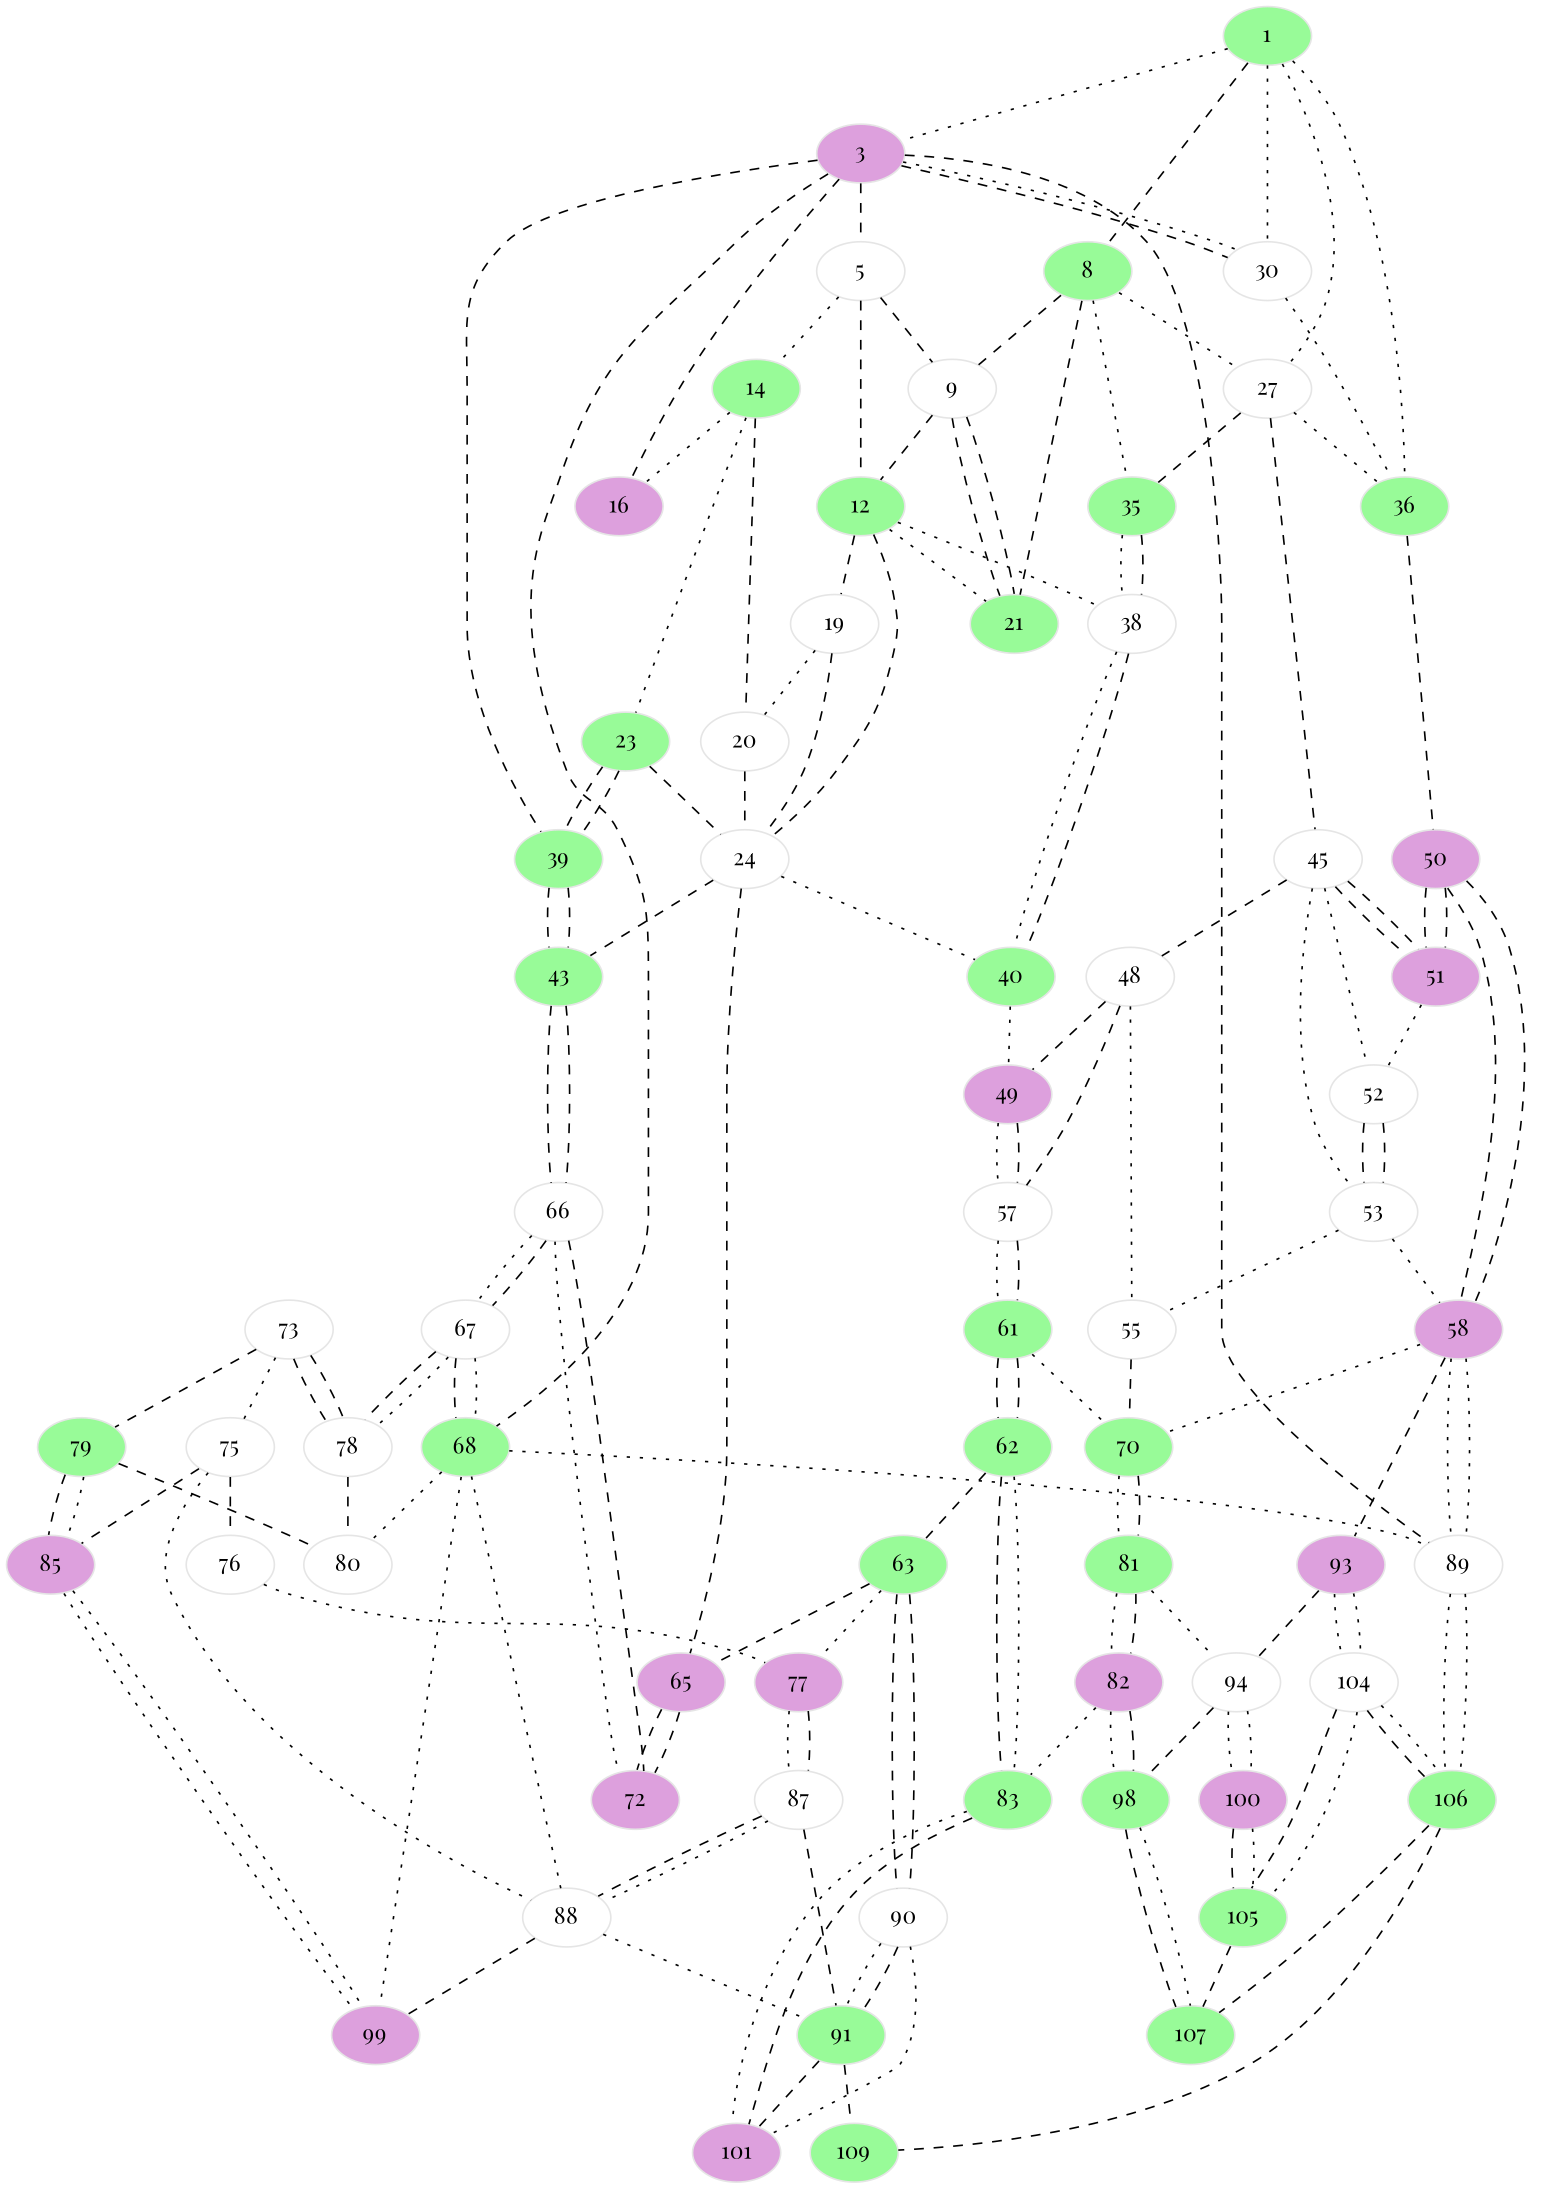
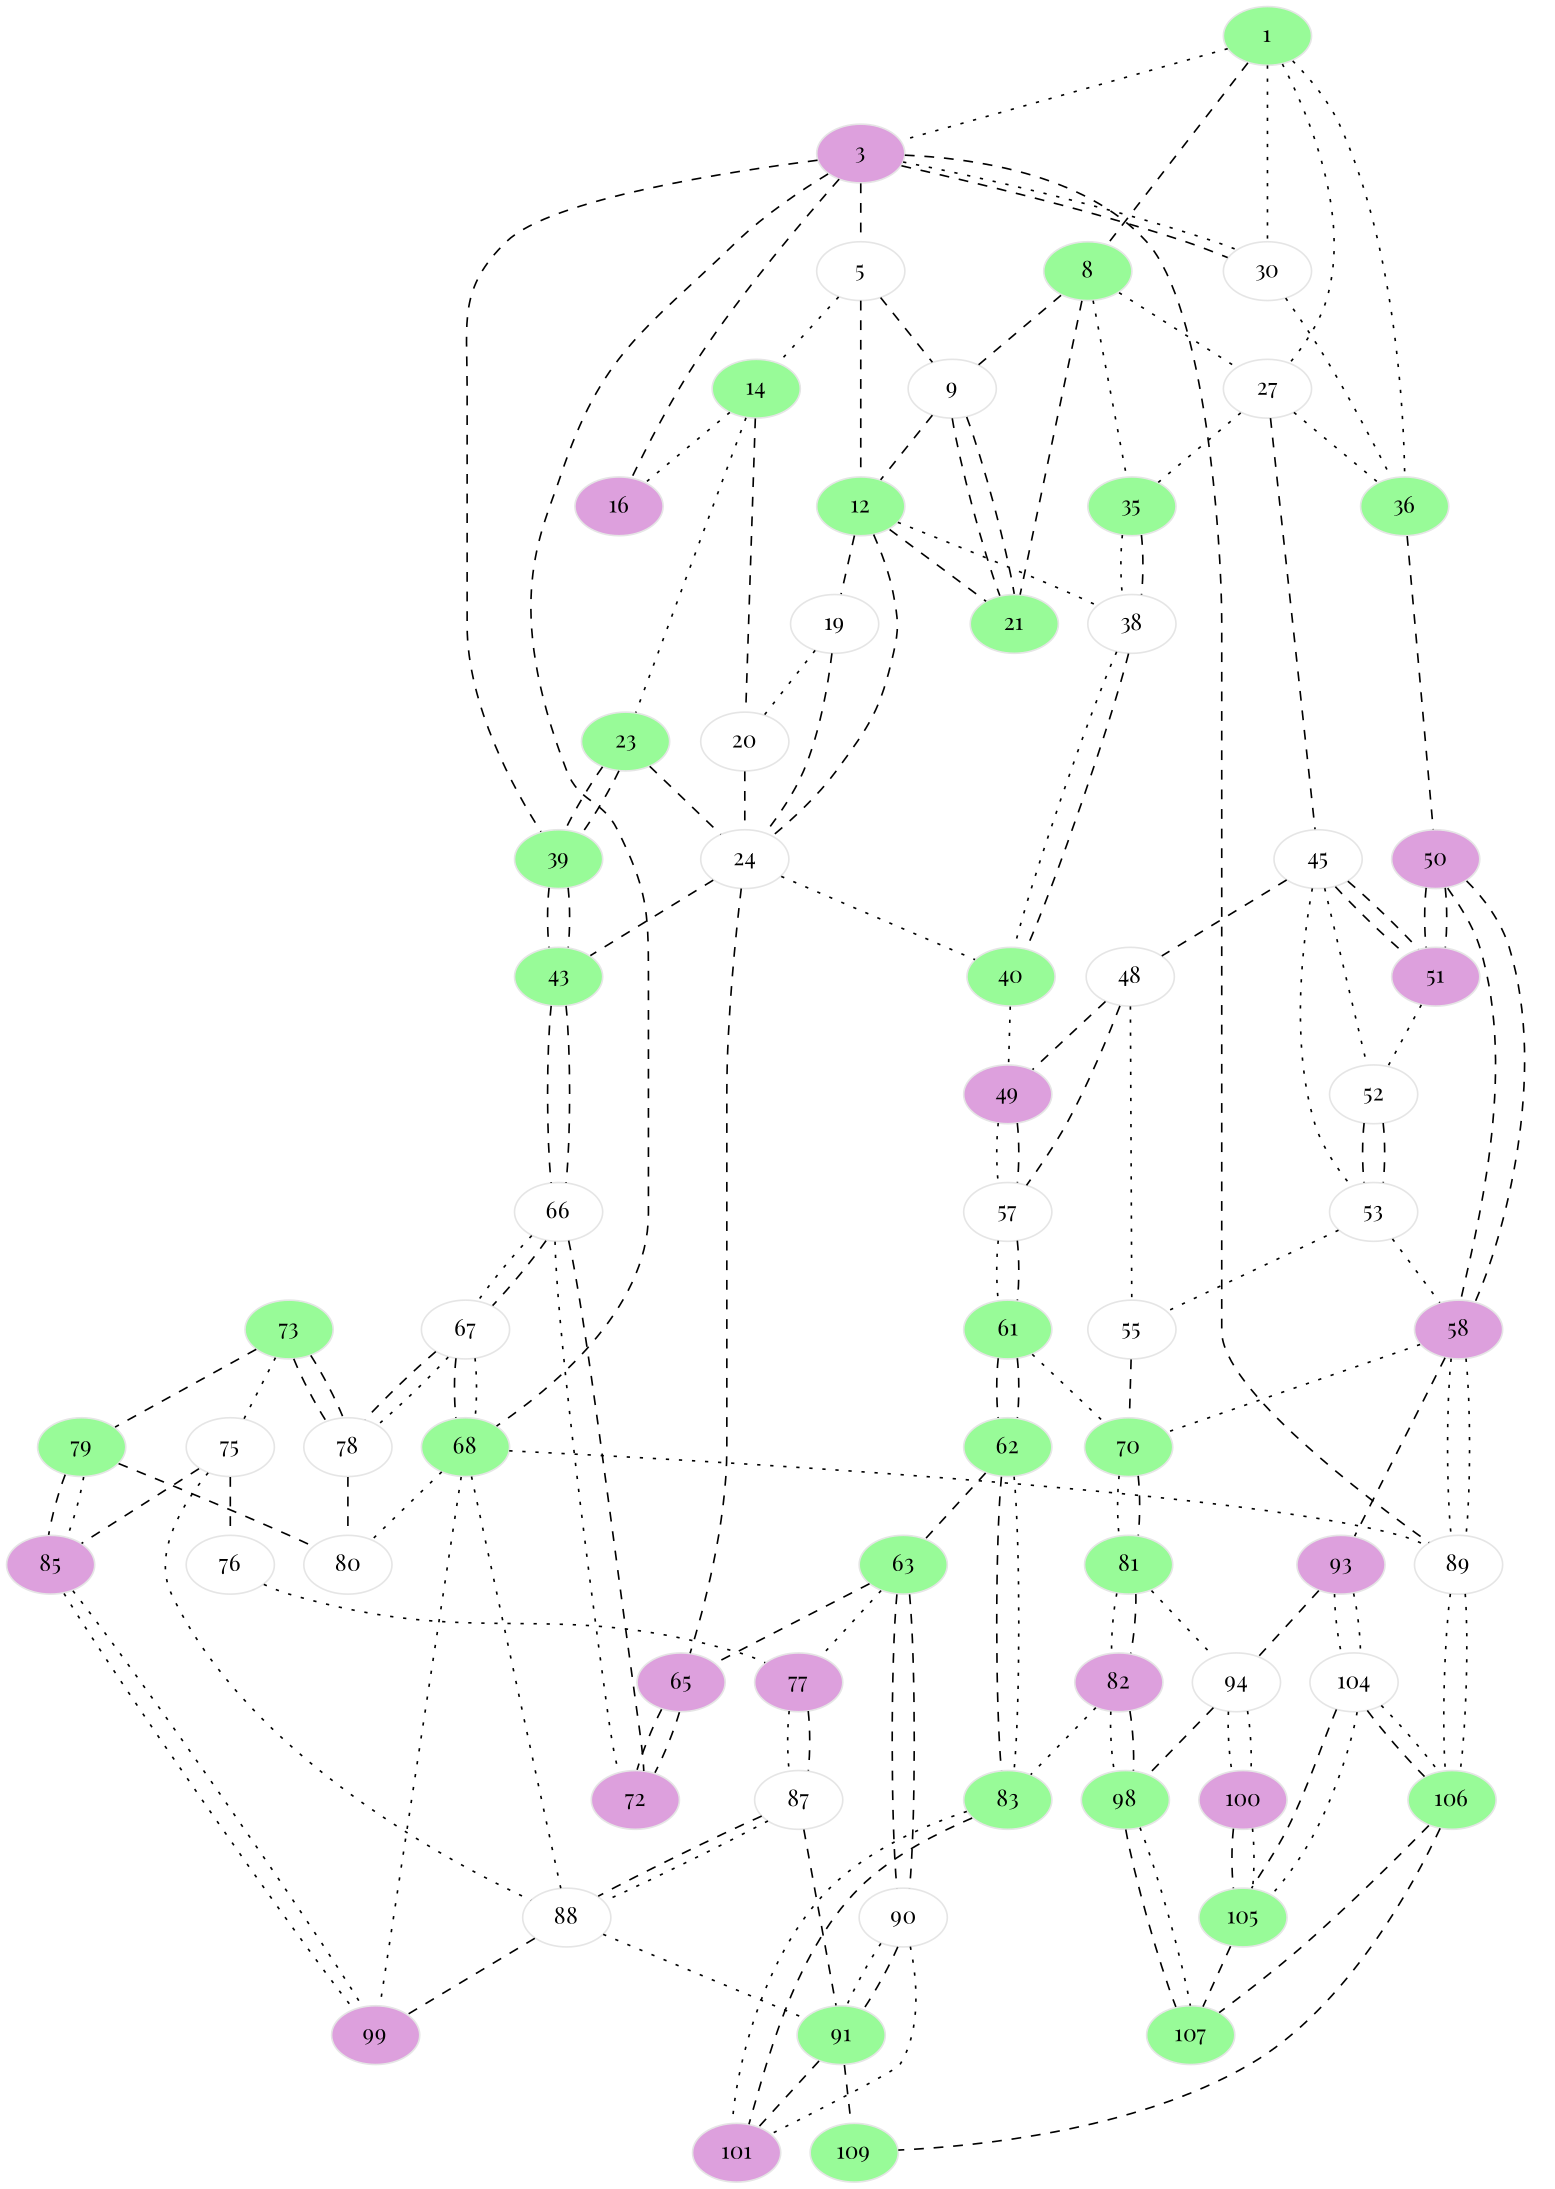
(1197, 449) -> (1197, 449)
(938, 565) -> (938, 565)
(289, 1330) -> (289, 1330)
